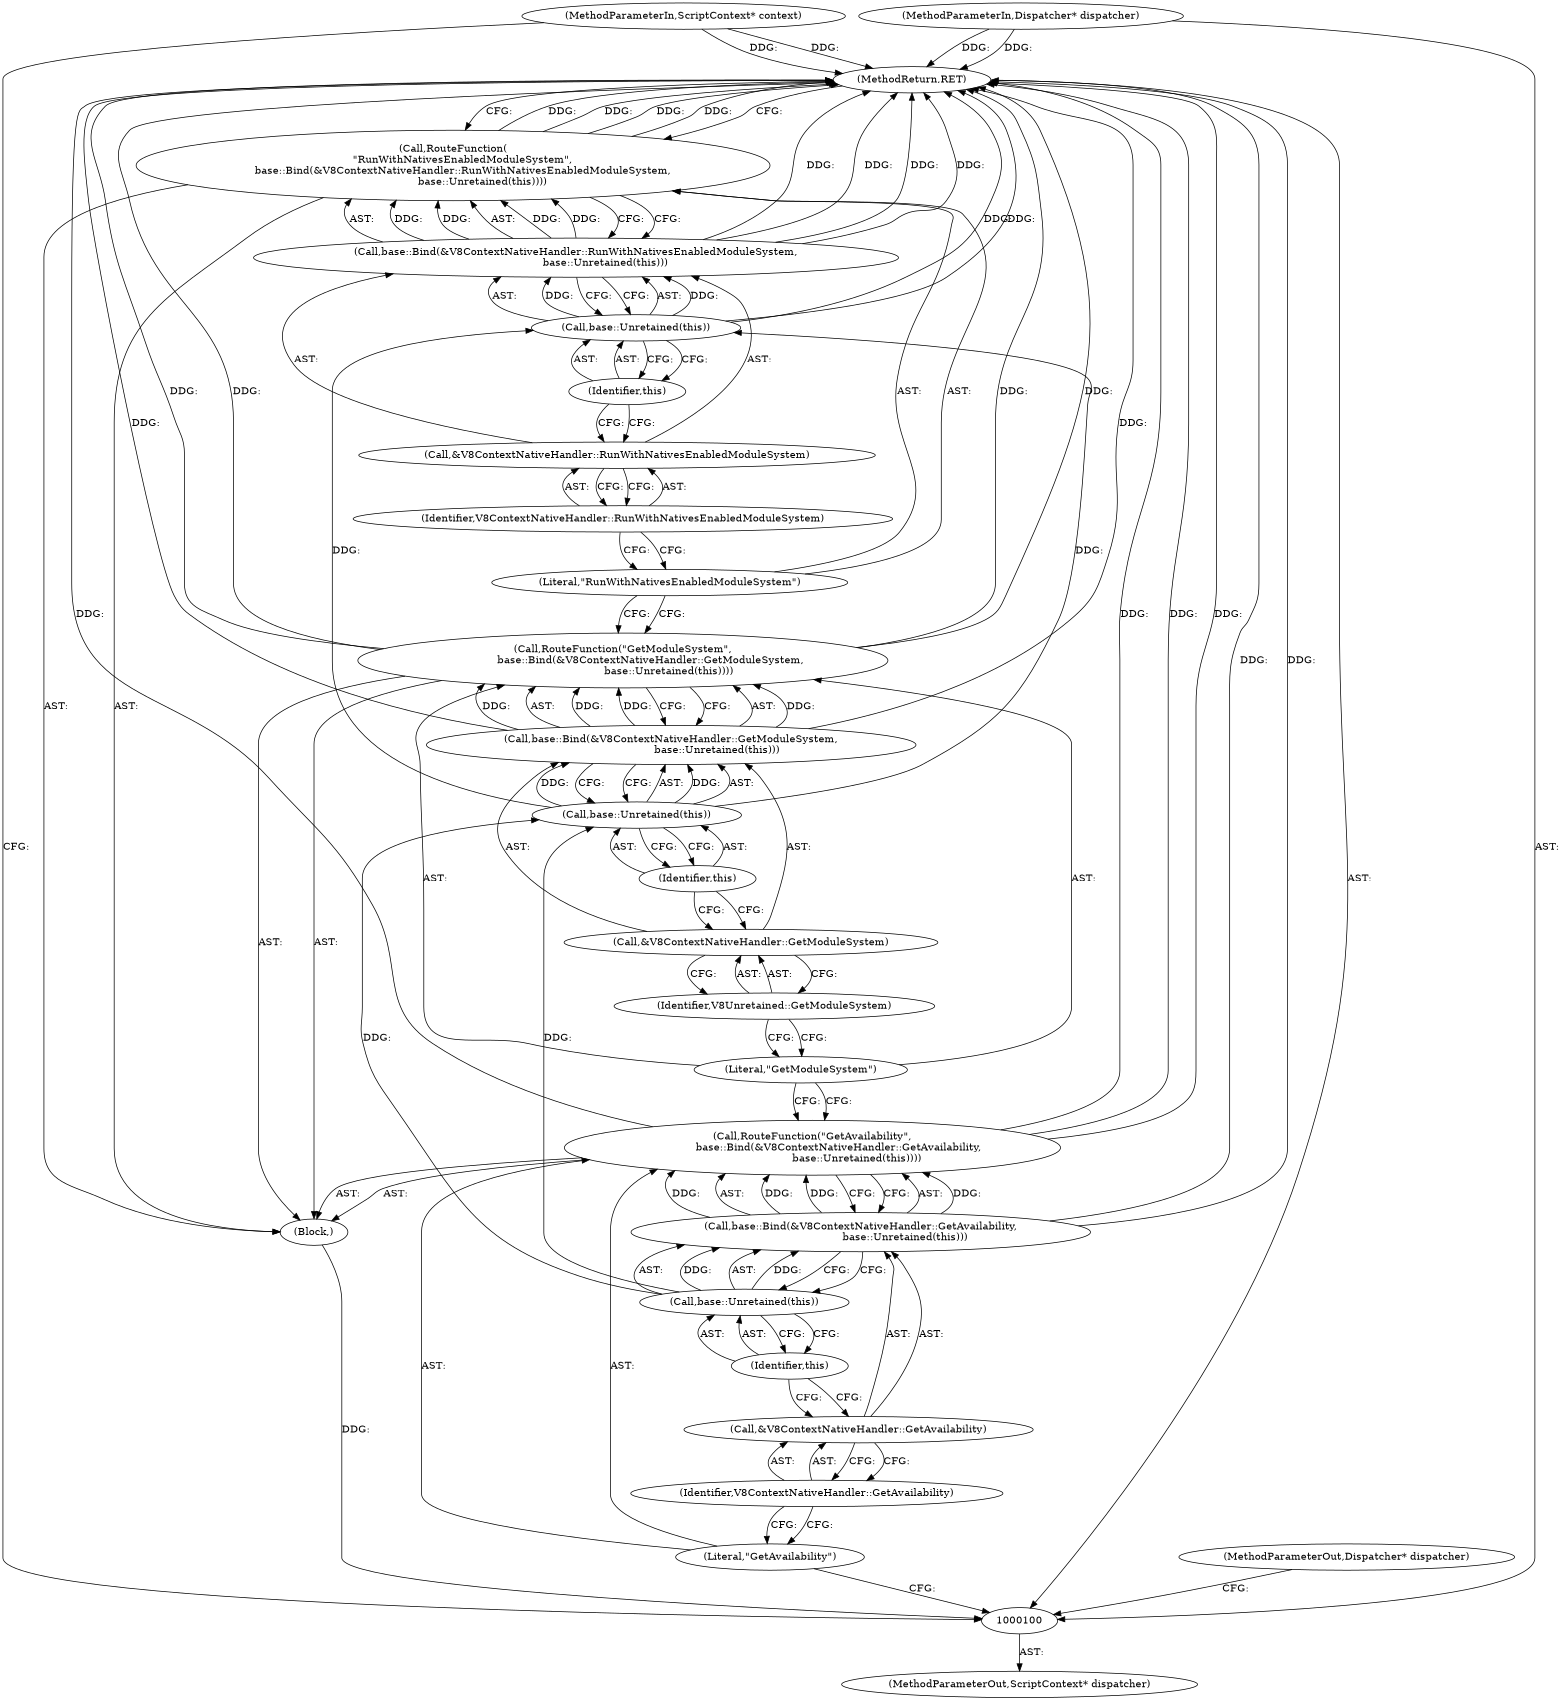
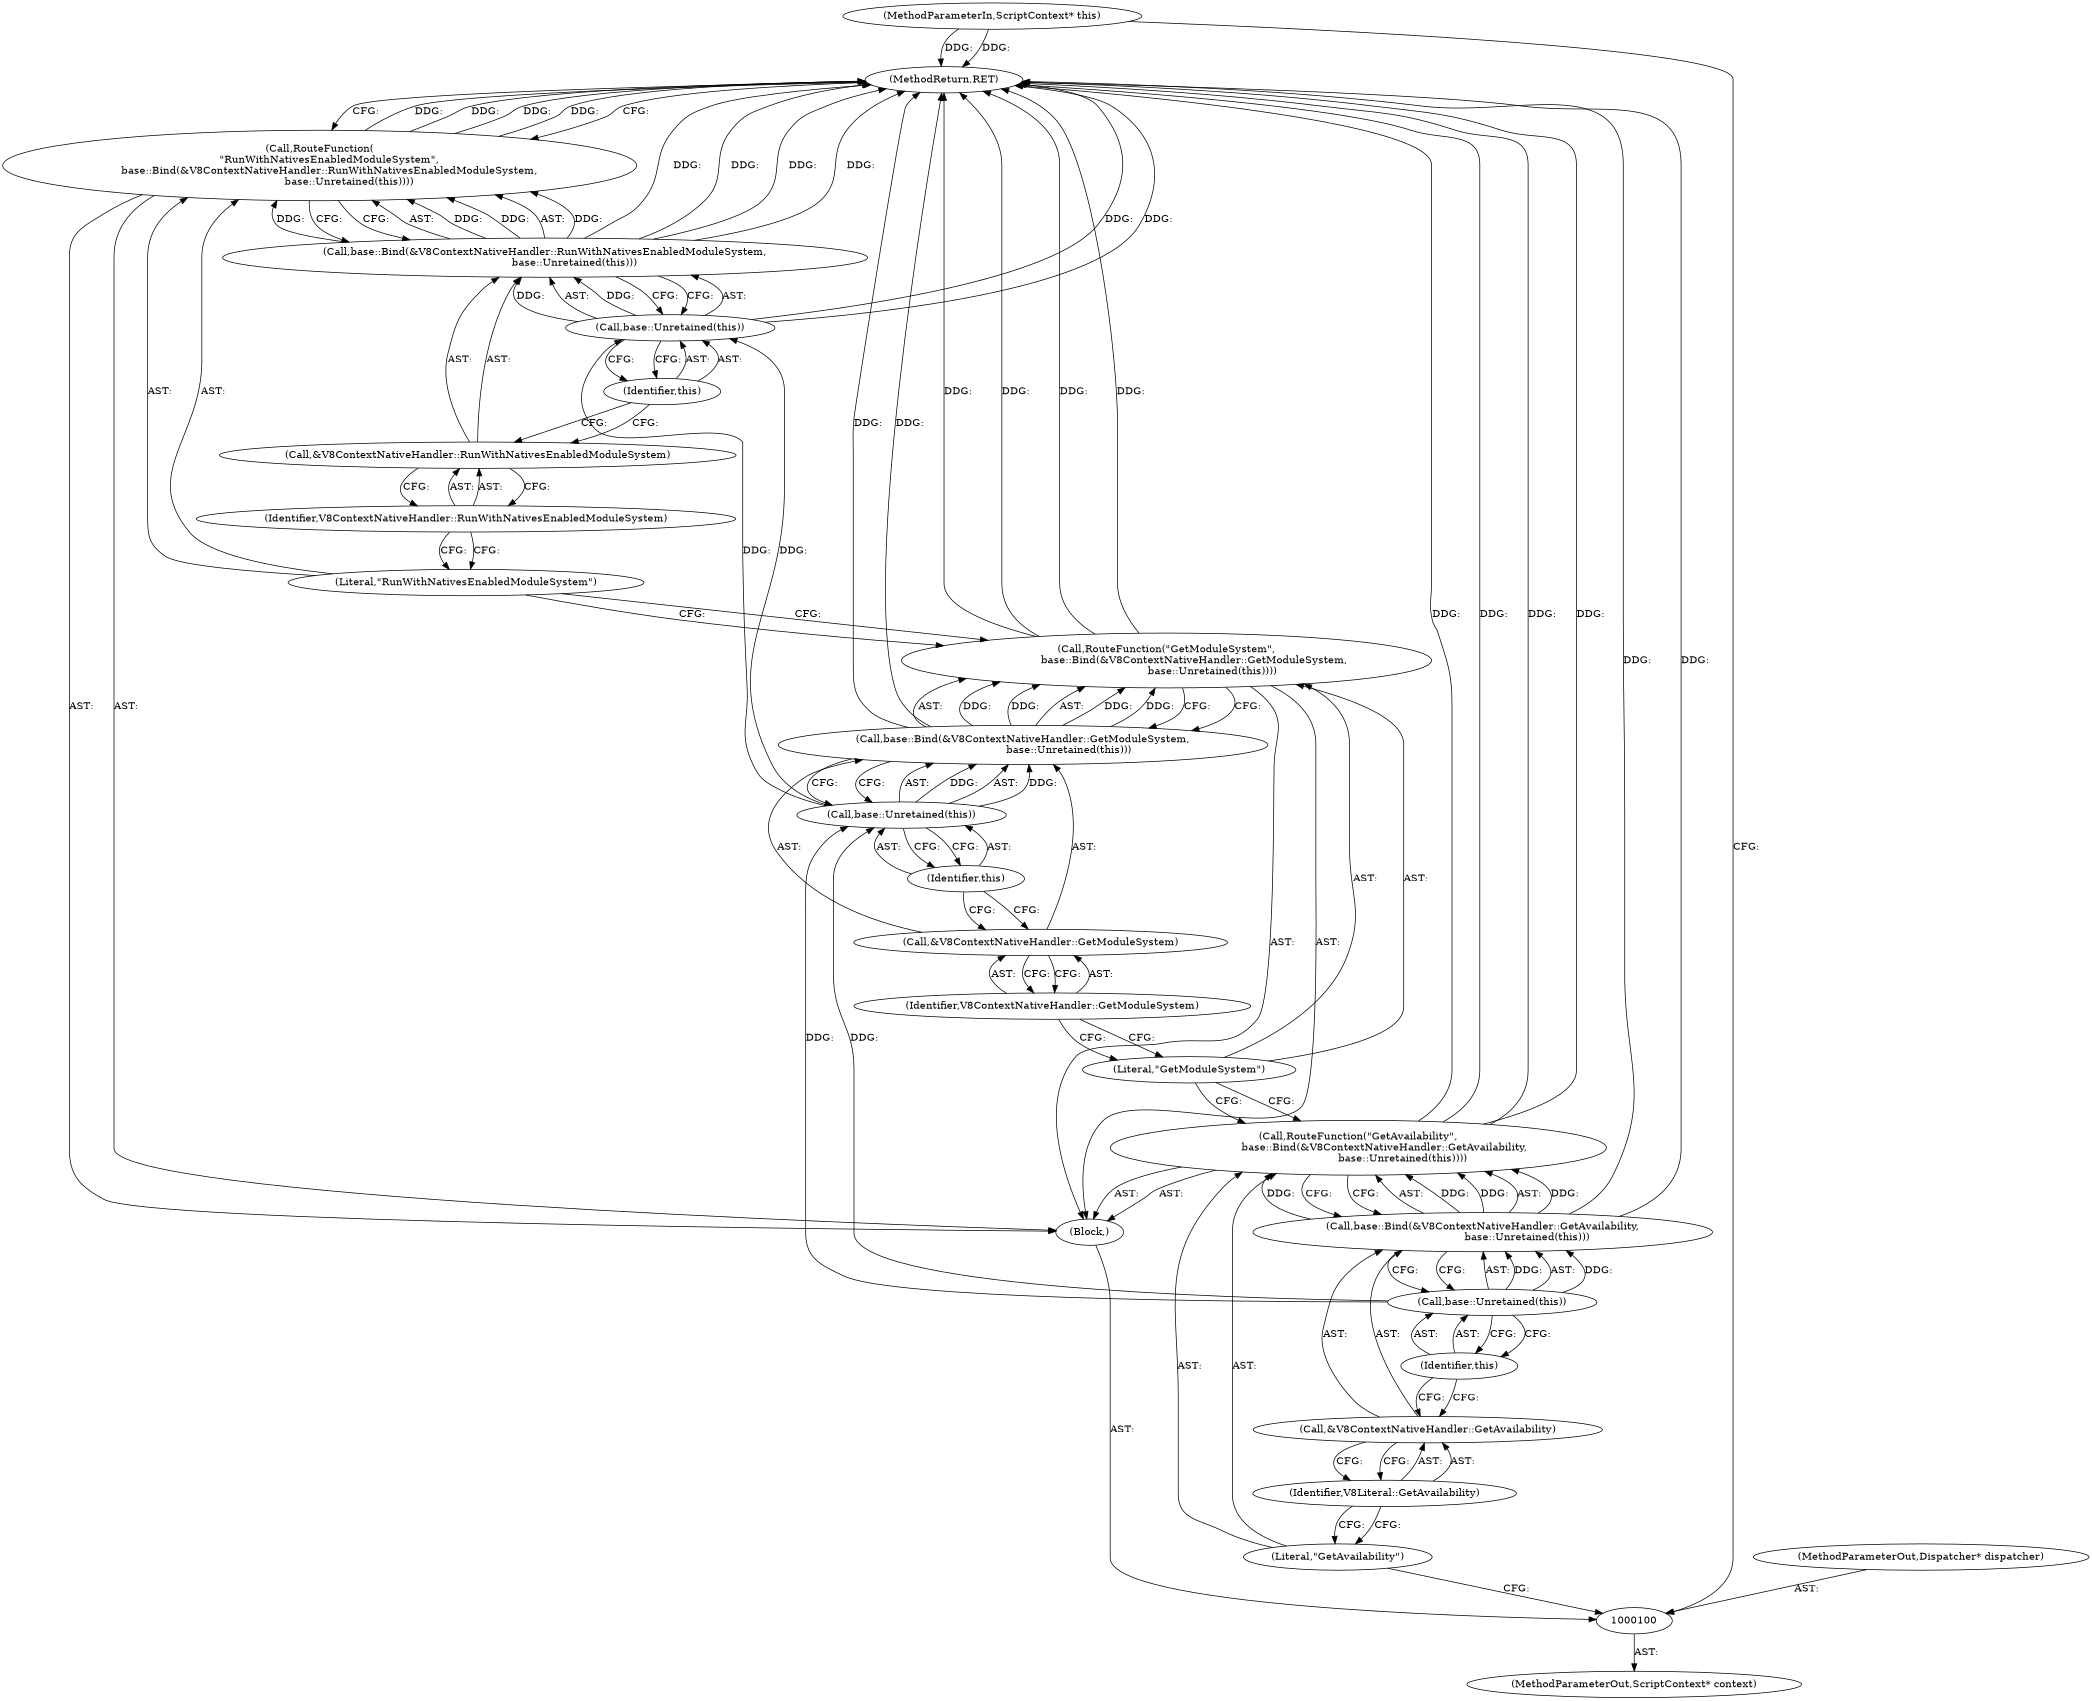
(684, 16) -> (992, 16)
(1021, 16) -> none
(1342, 738) -> none
(774, 1006) -> (1052, 1006)
(358, 1430) -> (1124, 1430)
(817, 1493) -> (1385, 1493)
(1237, 1589) -> (1808, 1589)
(1020, 1684) -> (1634, 1684)
